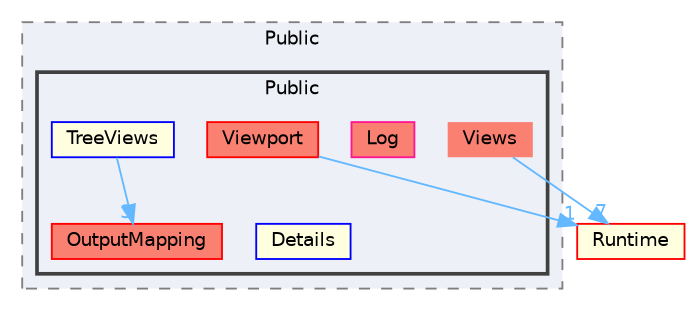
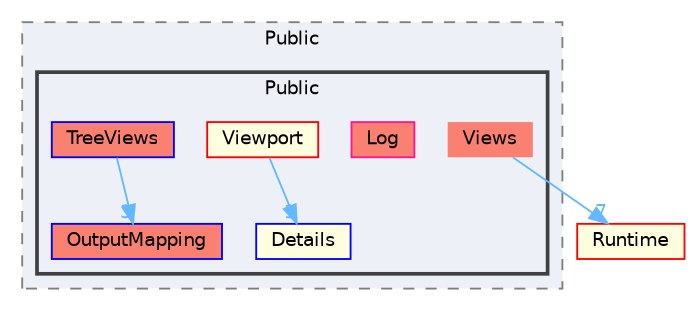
(113, 140) -> (113, 140)
(263, 140) -> (263, 140)
(439, 188) -> (279, 182)
(137, 241) -> (137, 241)
